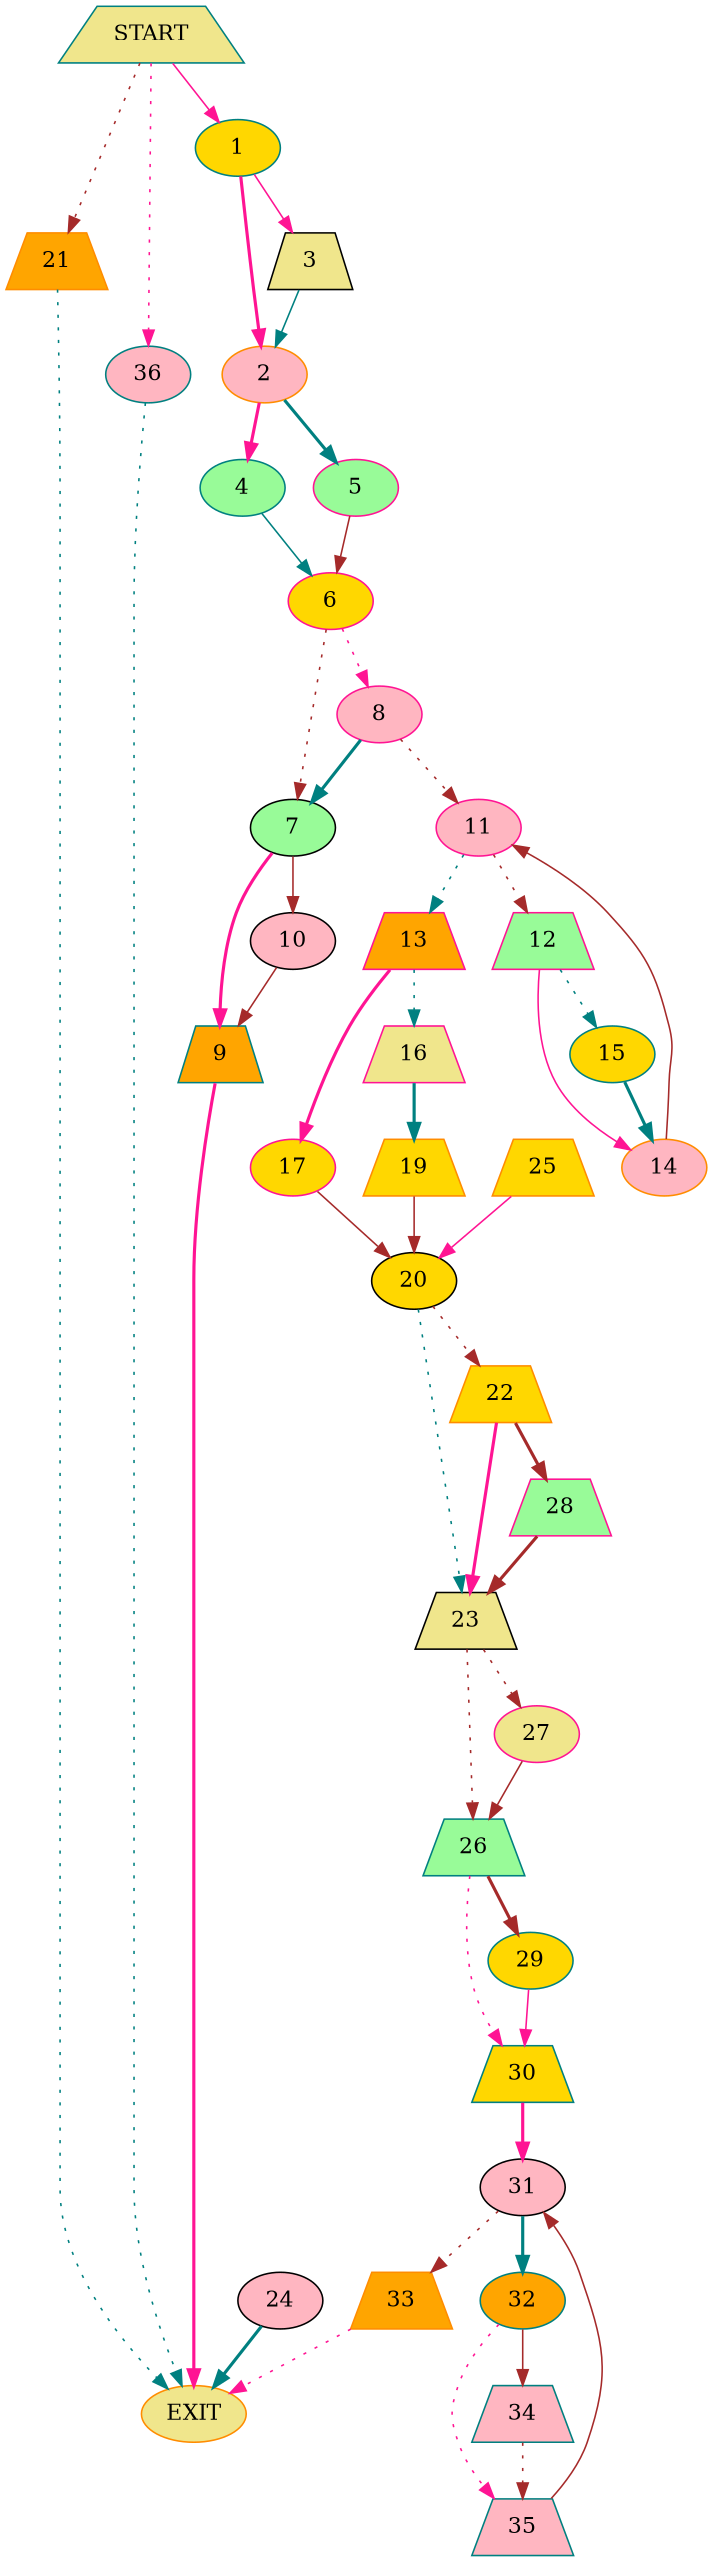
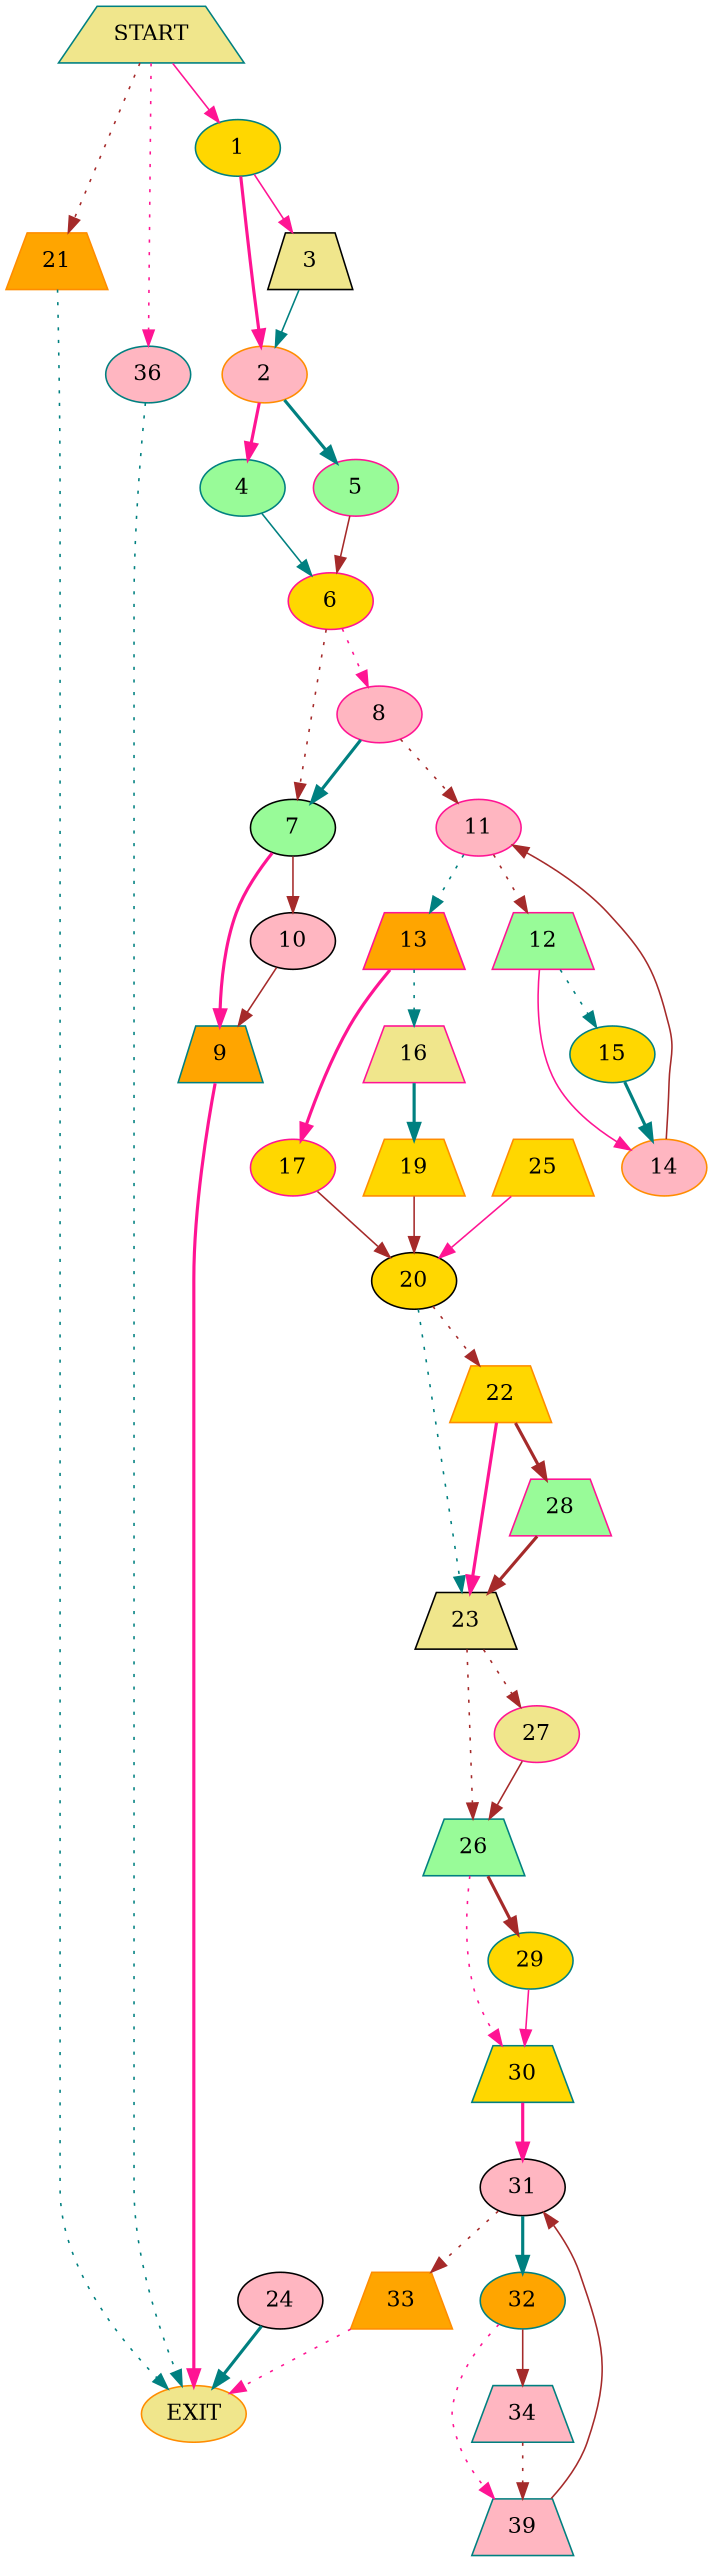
(523, 2527) -> (523, 2527)
